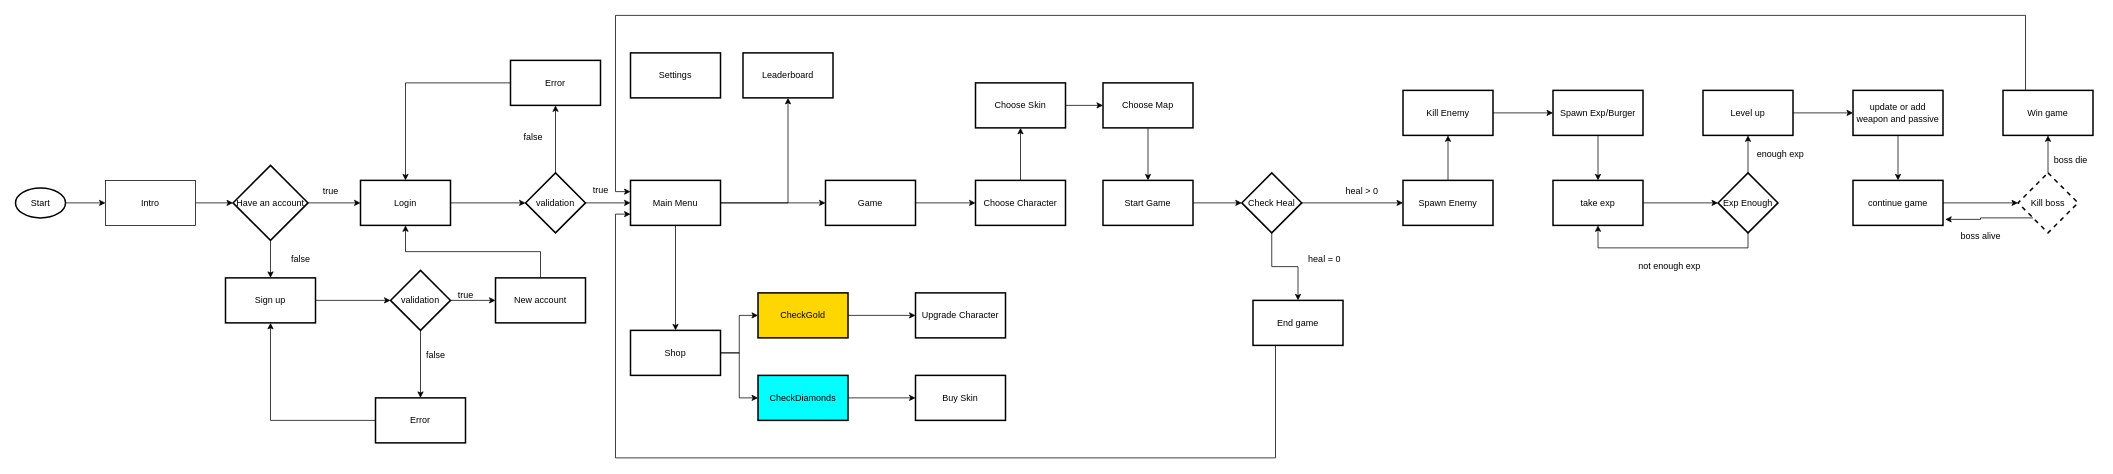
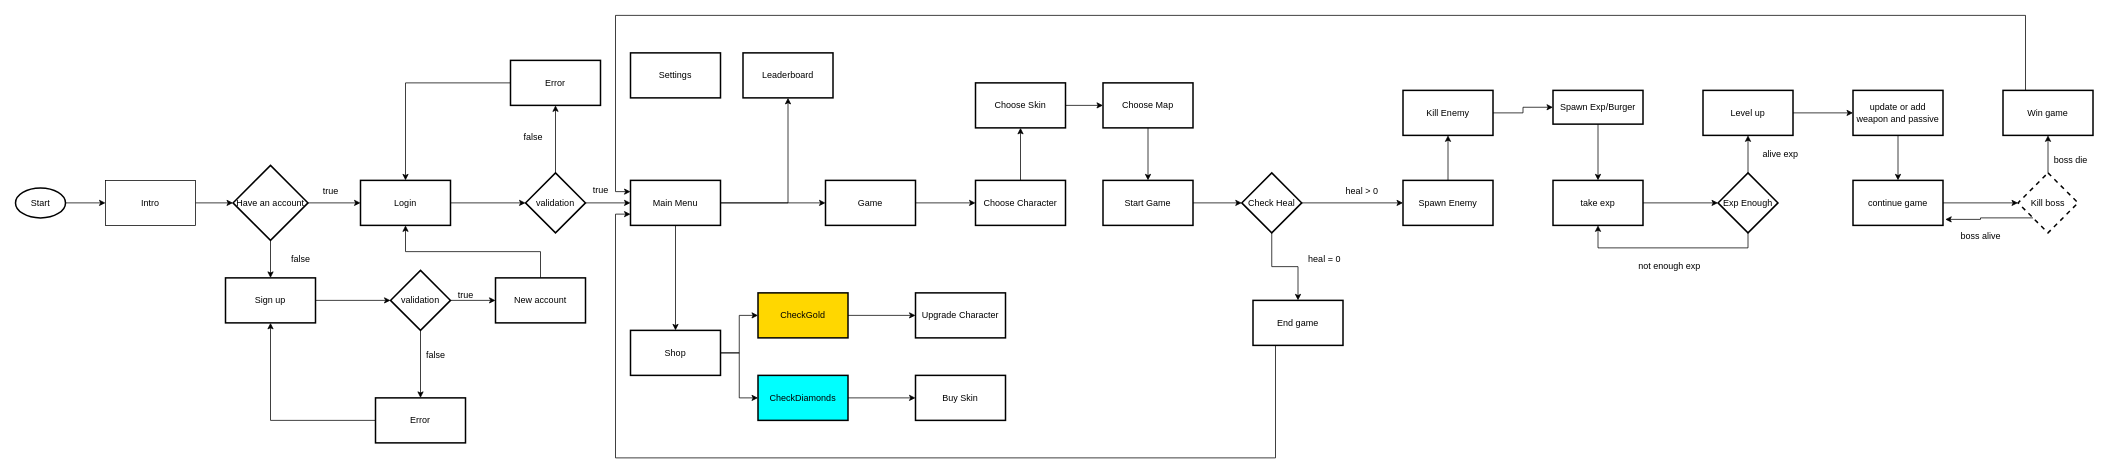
(1598, 113) -> (1598, 107)
(1781, 154) -> (1781, 154)
